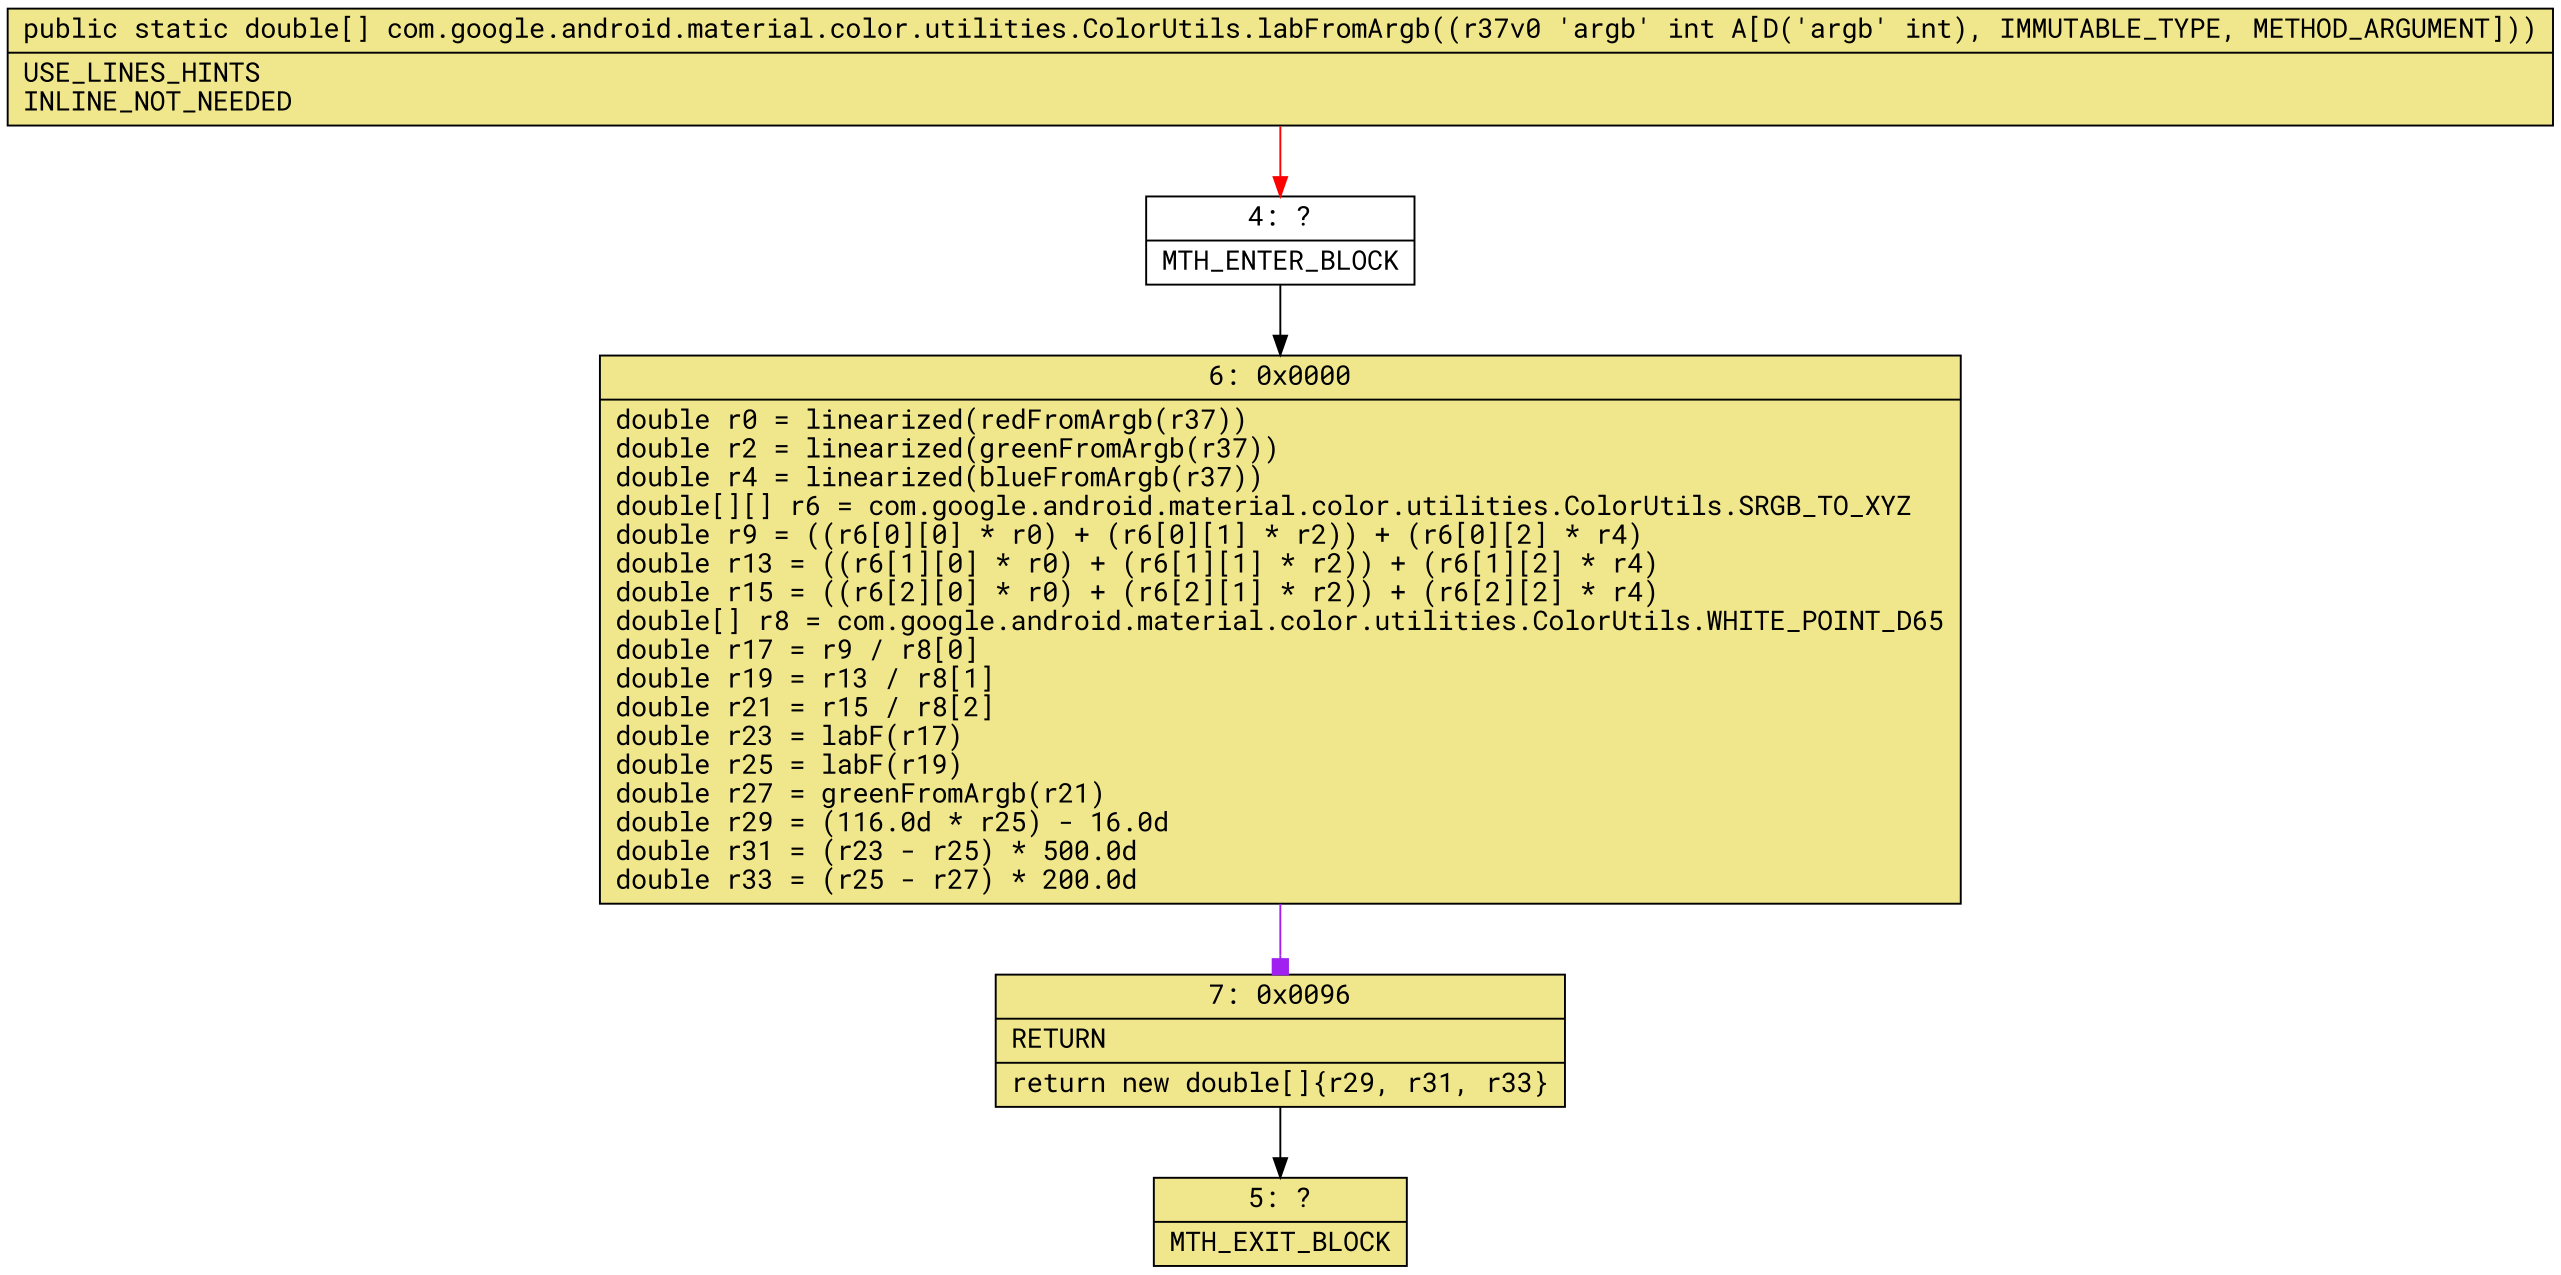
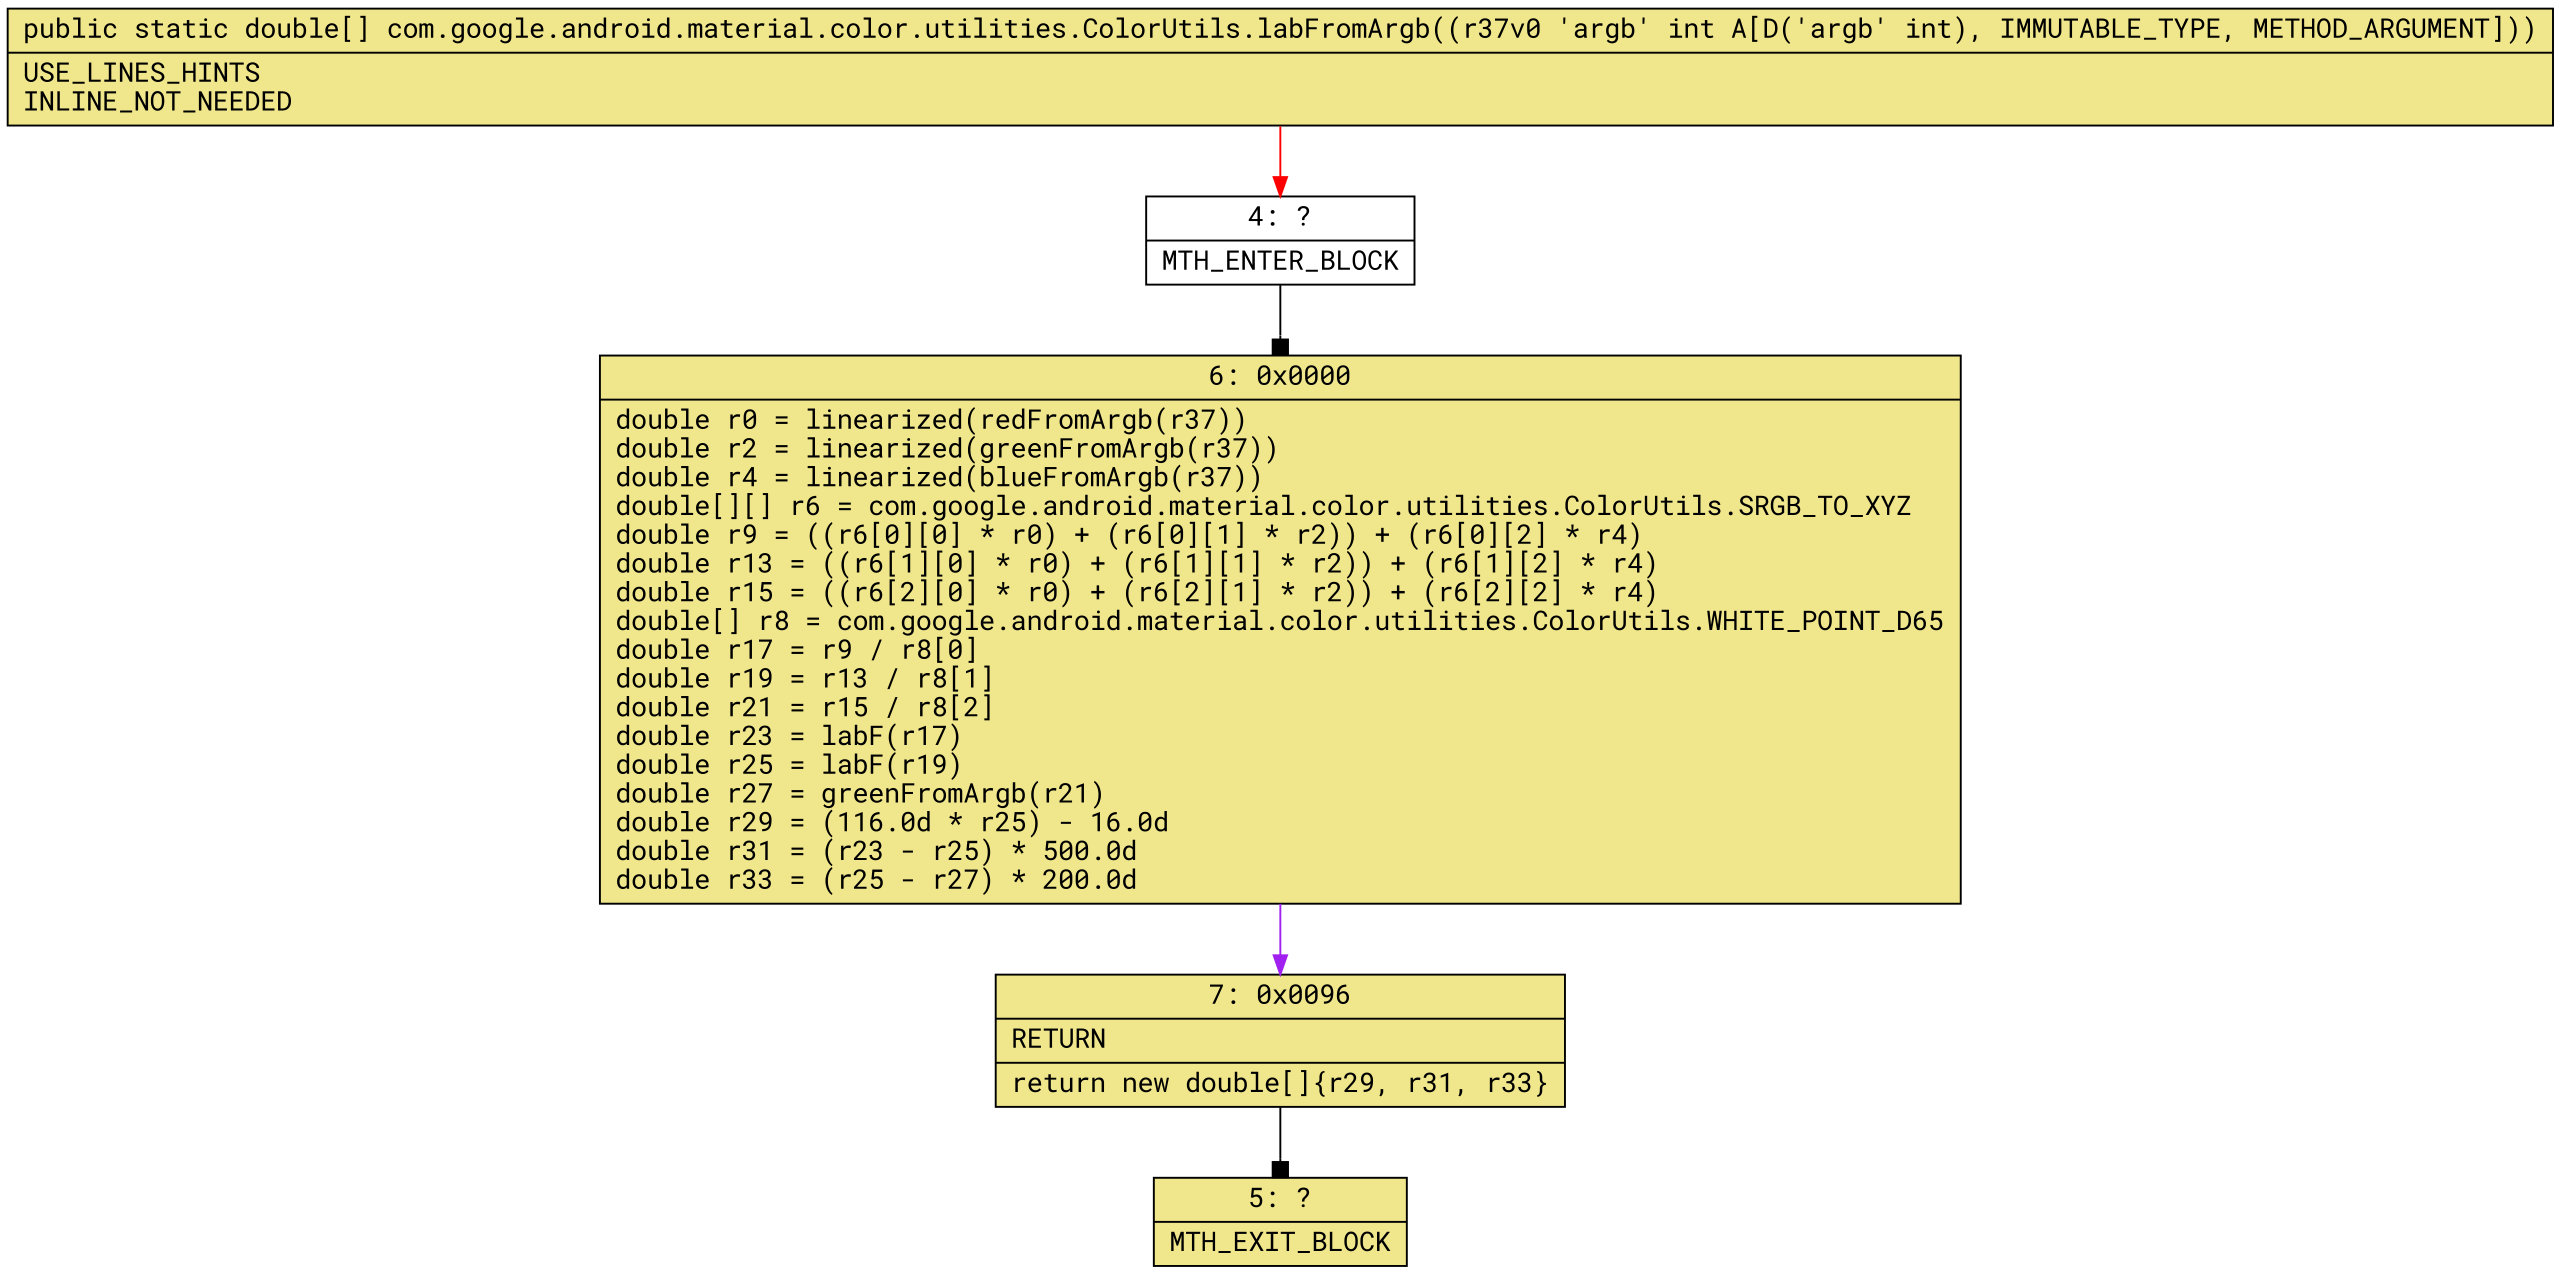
(1280, 310) -> (1280, 310)
(1280, 929) -> (1280, 929)
(1280, 1133) -> (1280, 1133)
